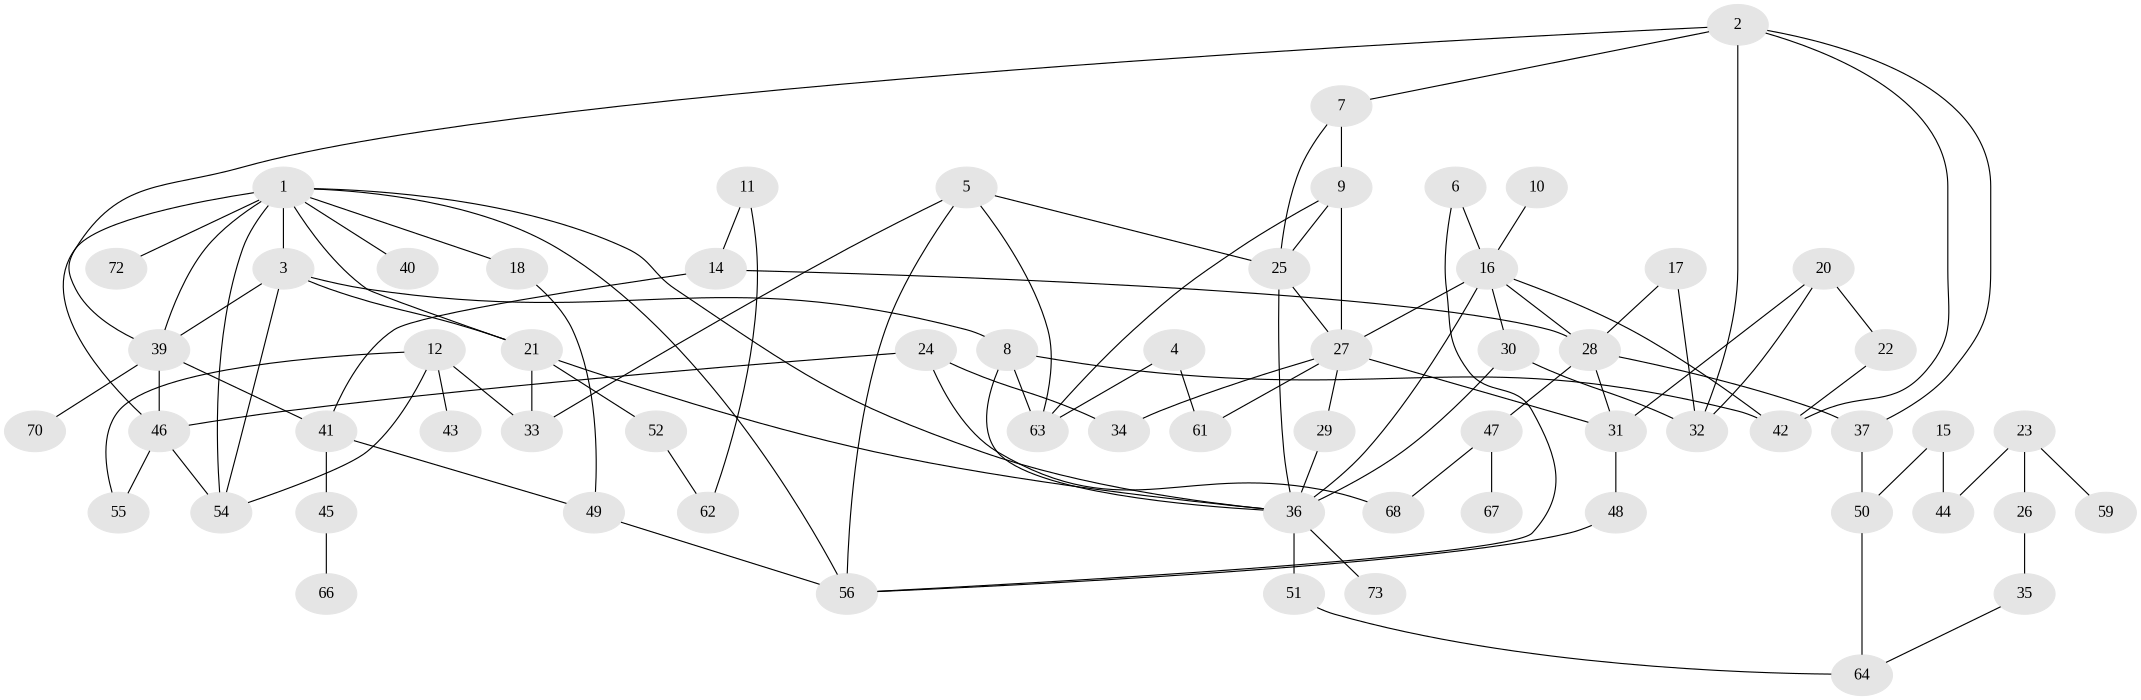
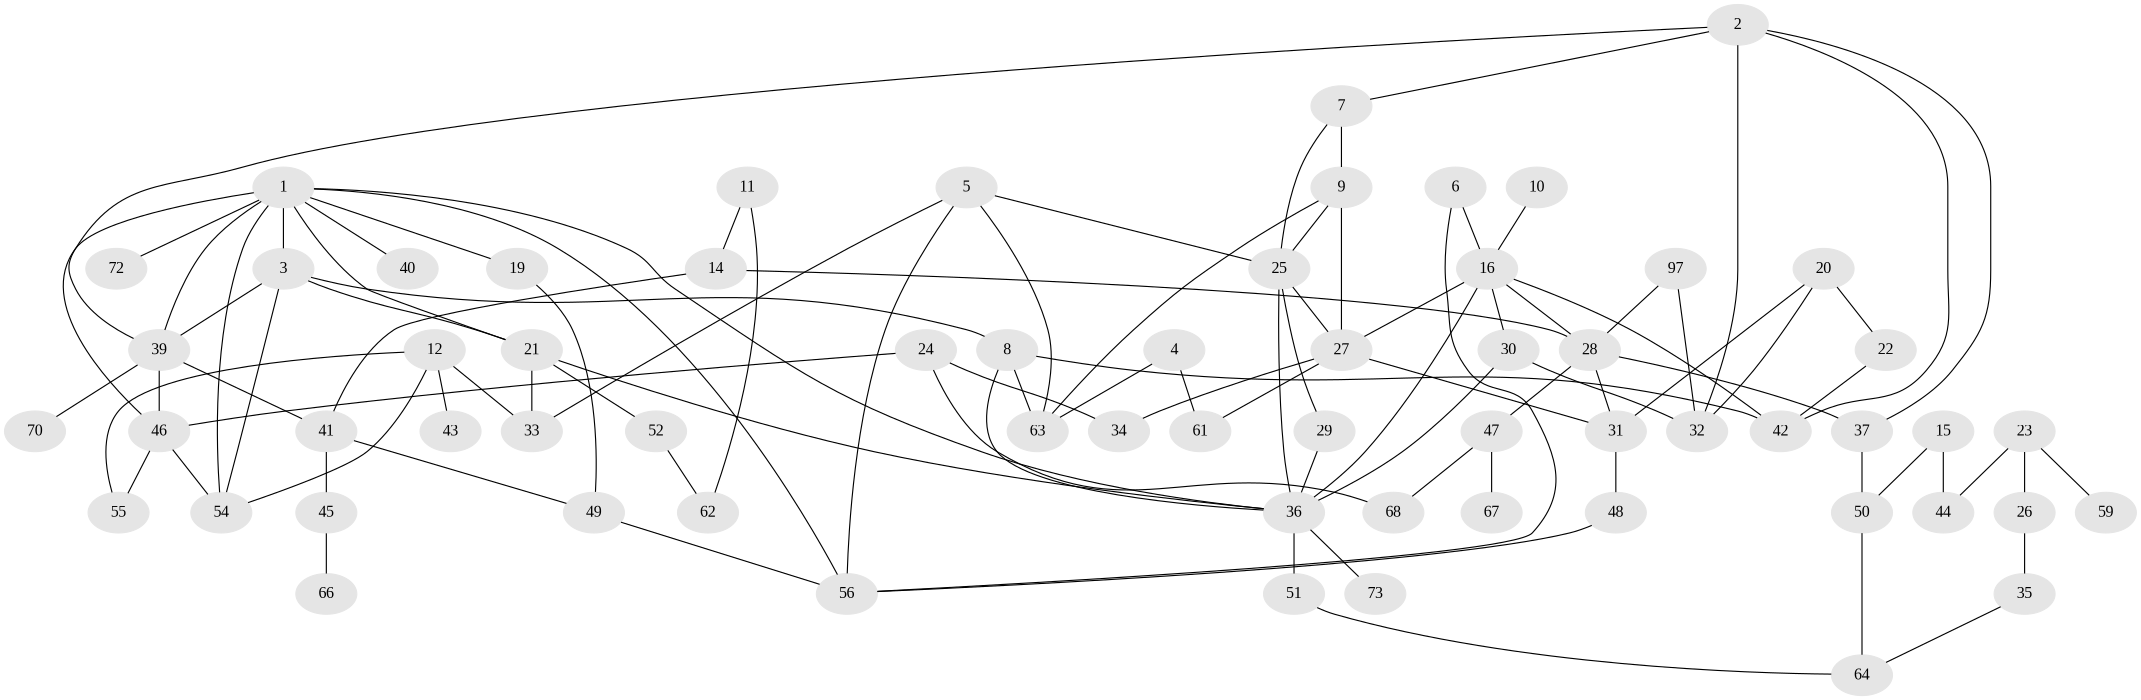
(517, 269) -> (517, 269)
(1676, 269) -> (1676, 269)
(1333, 390) -> (1296, 351)
